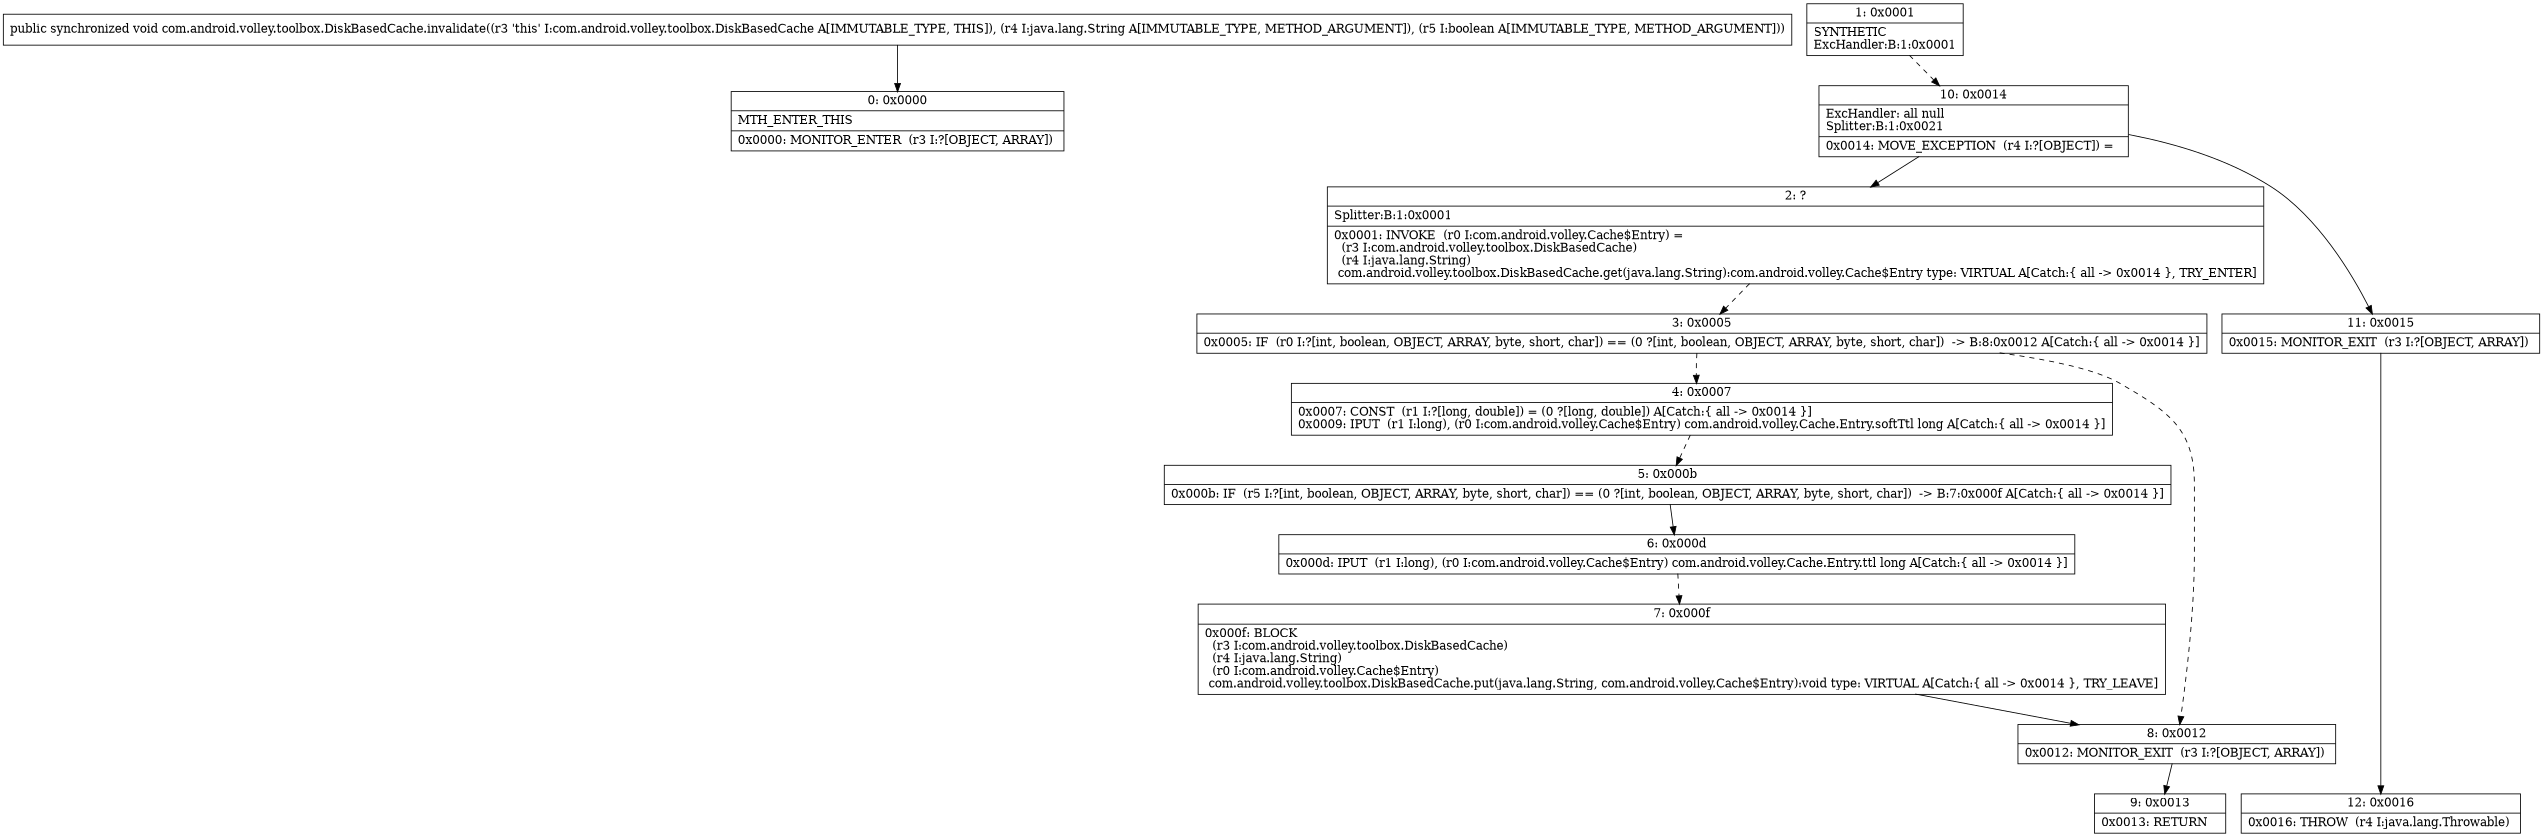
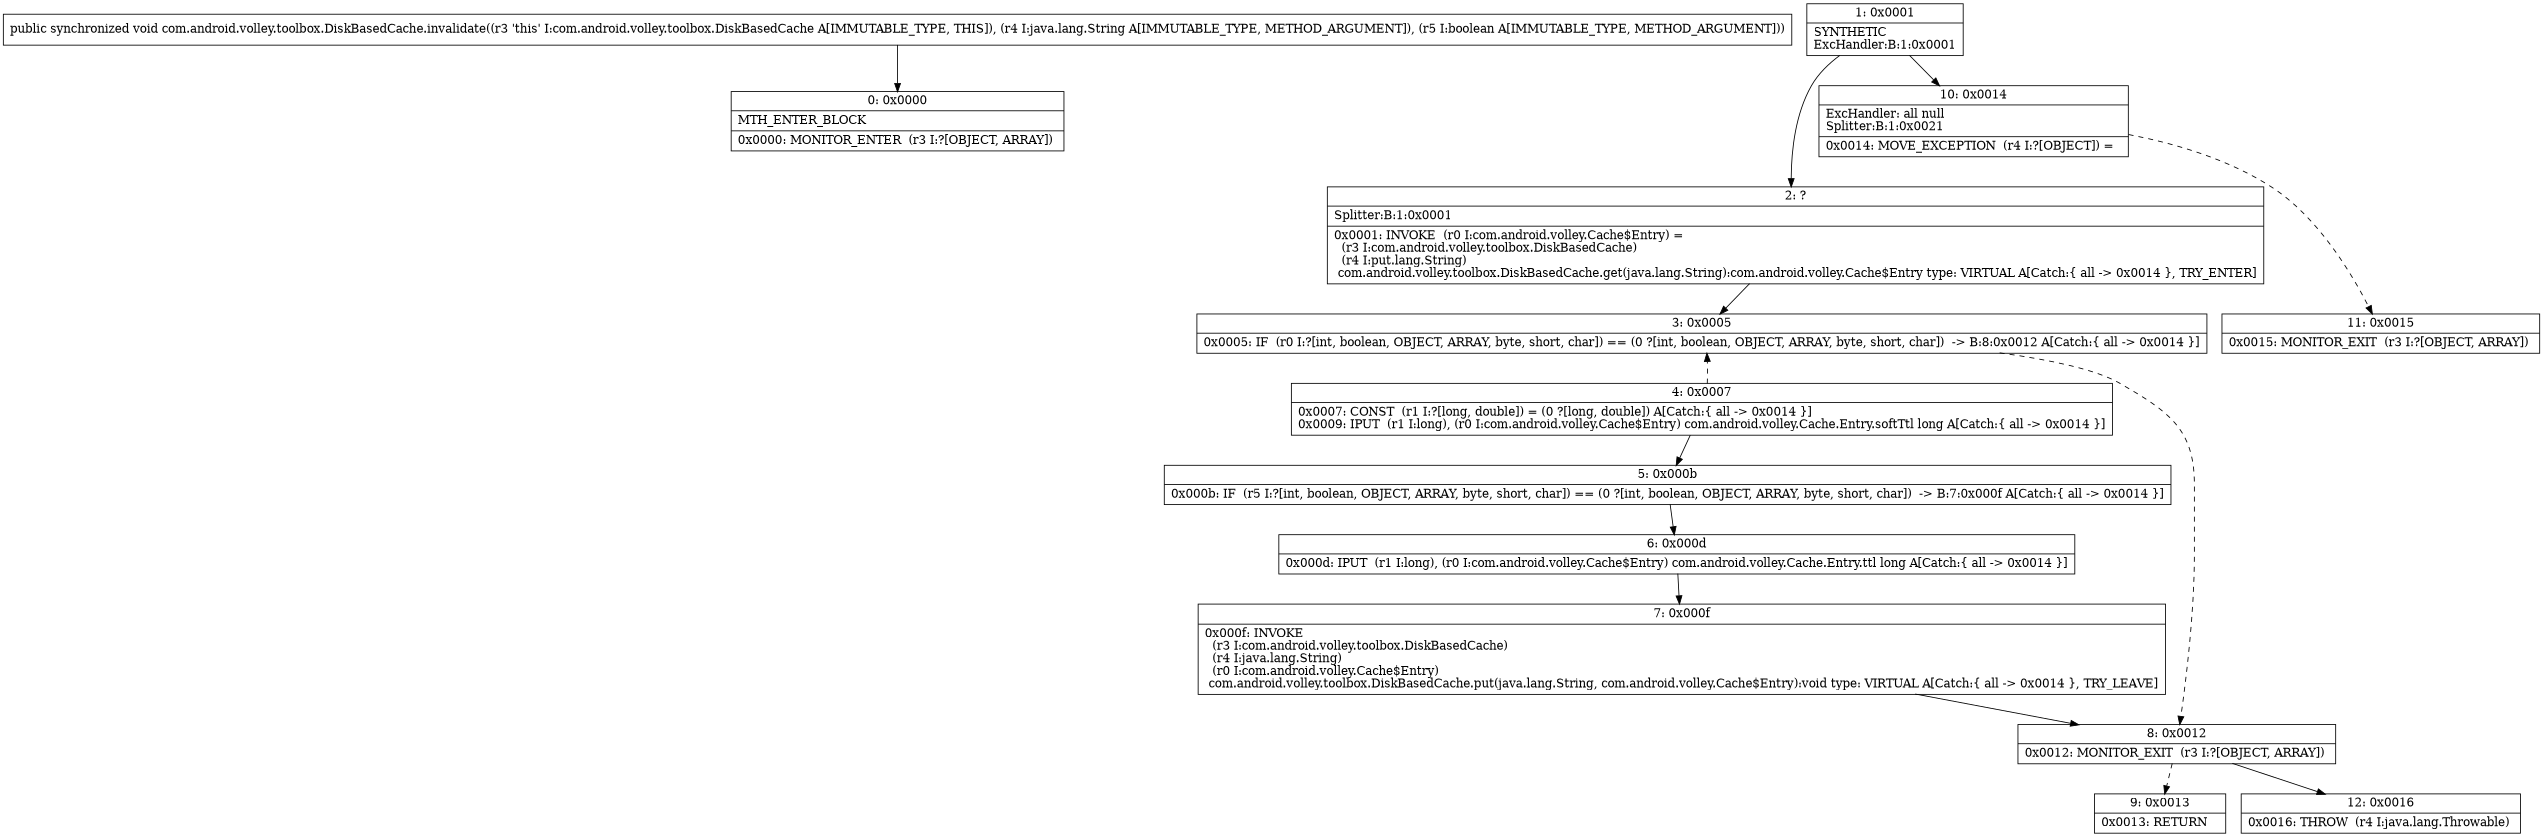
(1922, 68) -> (1922, 68)
(796, 120) -> (802, 120)
(1899, 169) -> (1801, 111)
(2273, 188) -> (2273, 188)
(1403, 261) -> (1400, 261)
(1738, 296) -> (1738, 296)
(1696, 364) -> (1708, 373)
(1685, 447) -> (1685, 447)
(2381, 569) -> (2275, 778)
(1678, 585) -> (1678, 585)
(1255, 634) -> (1258, 634)
(2169, 775) -> (2169, 775)
